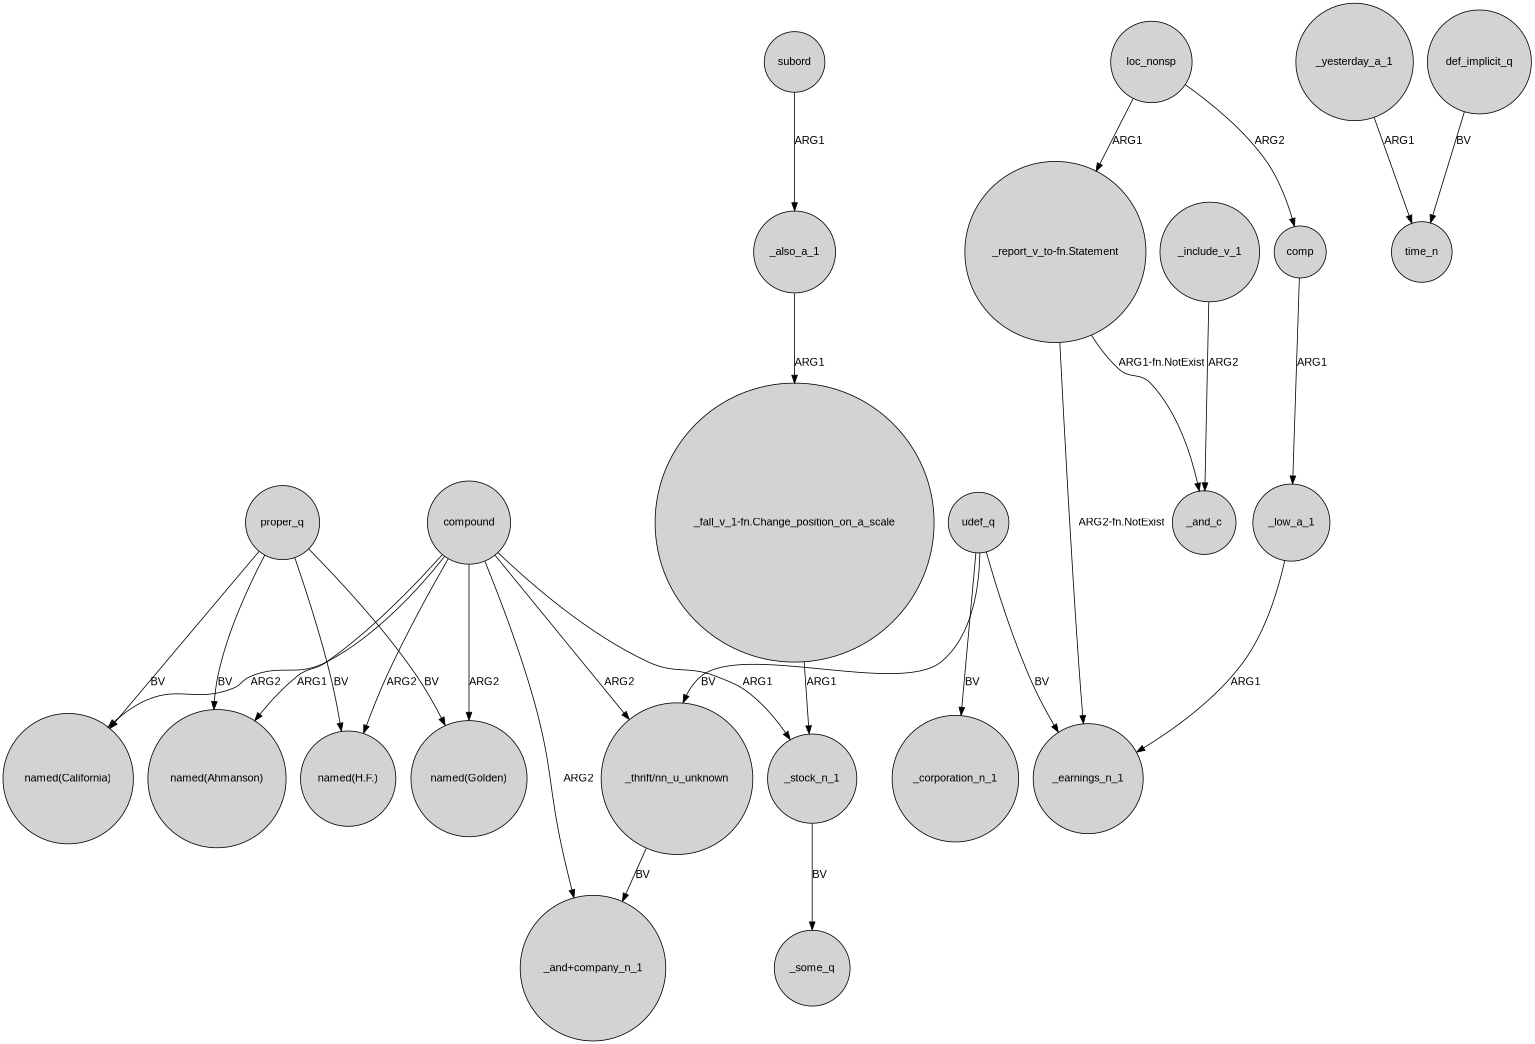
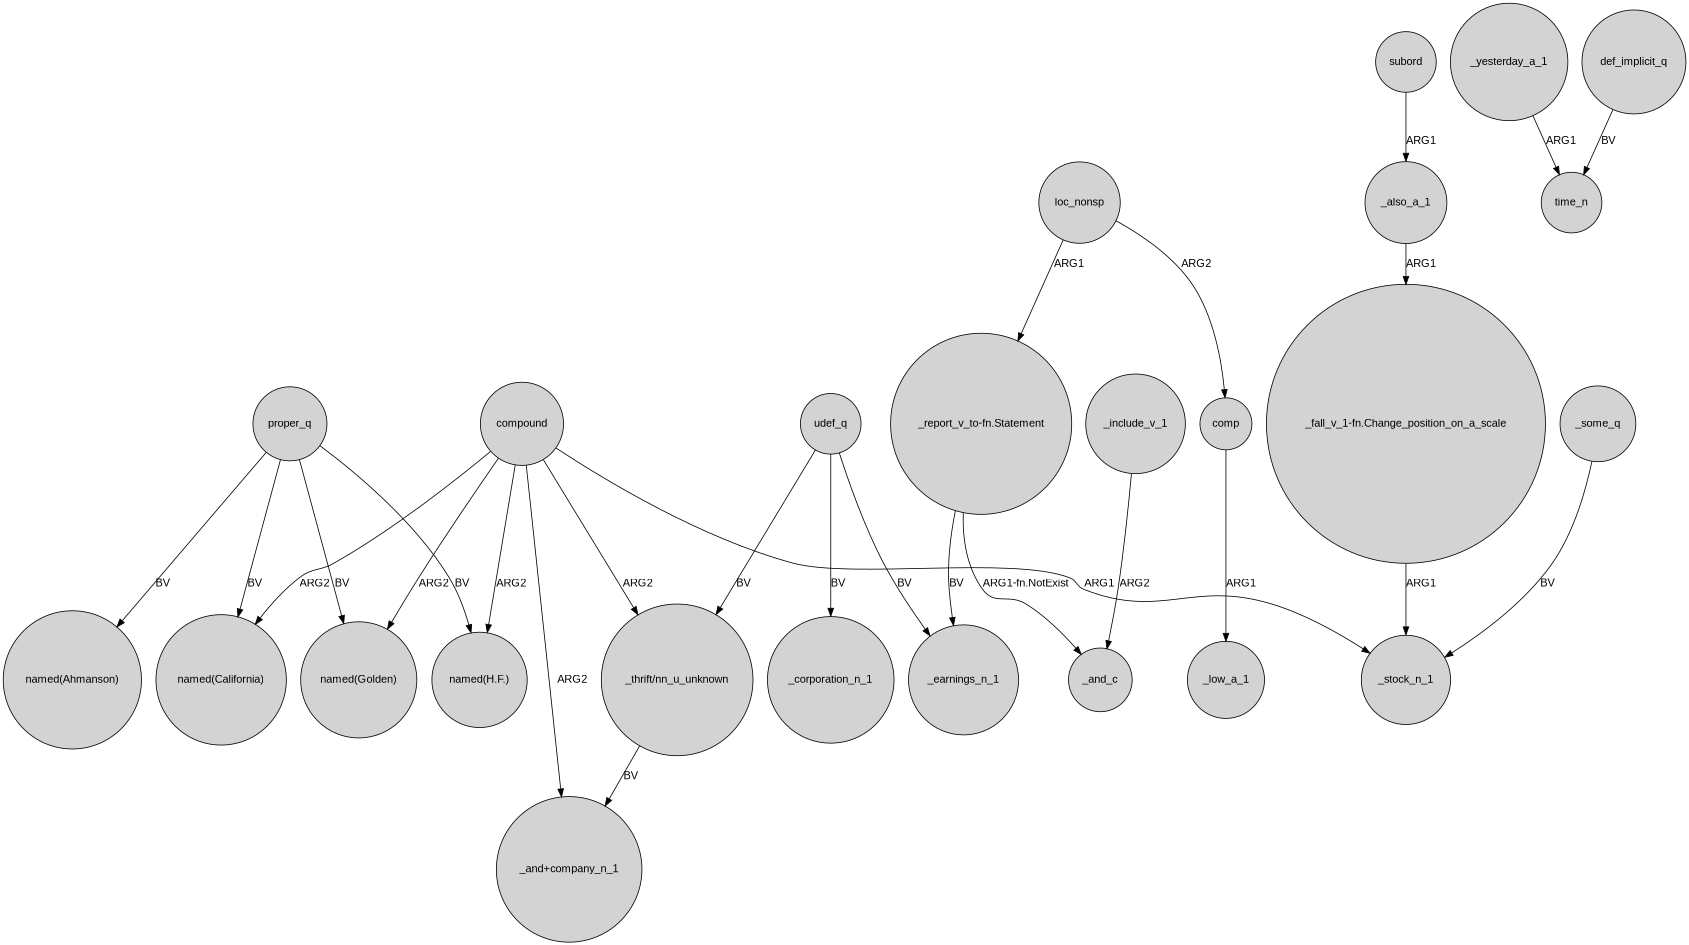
(1122, 523) -> (957, 584)
(383, 616) -> none
(1236, 671) -> none
(812, 873) -> (1545, 573)
